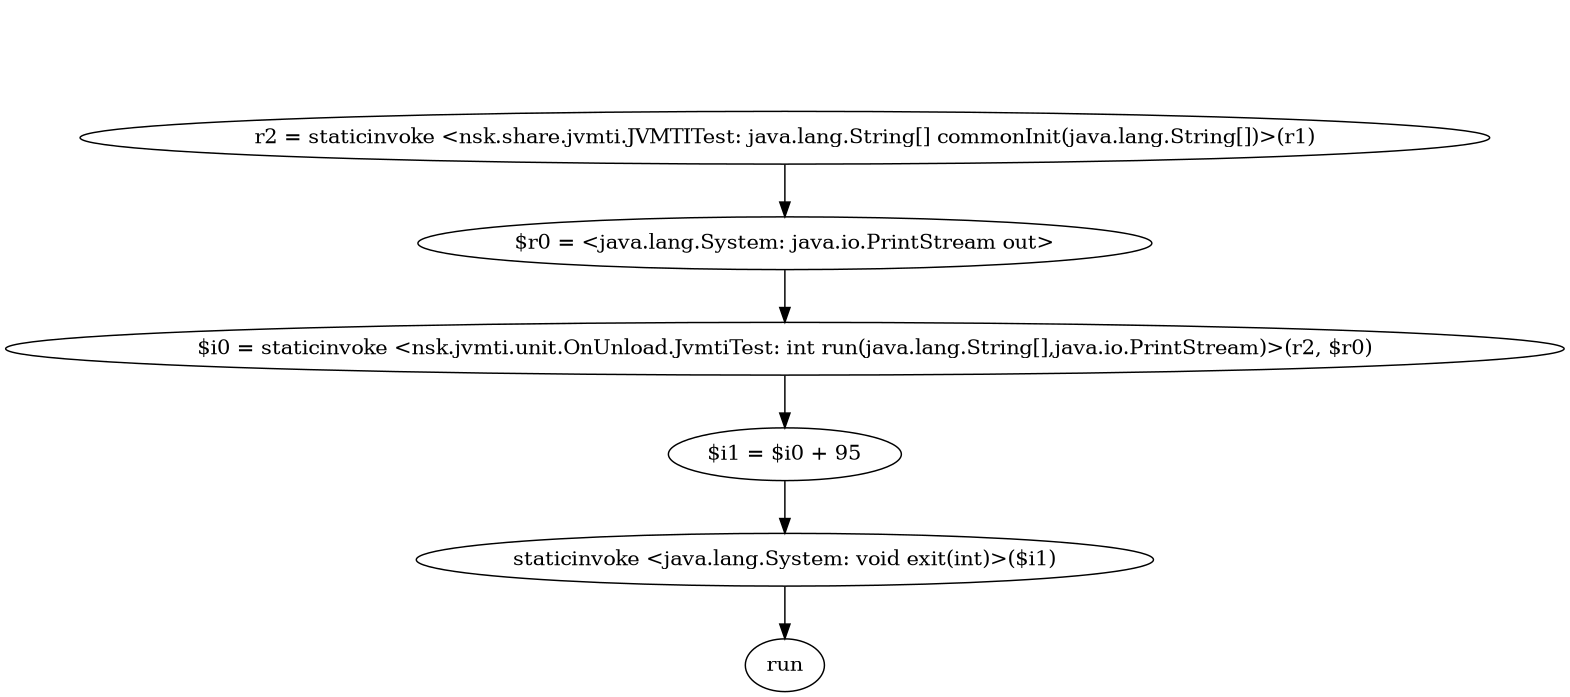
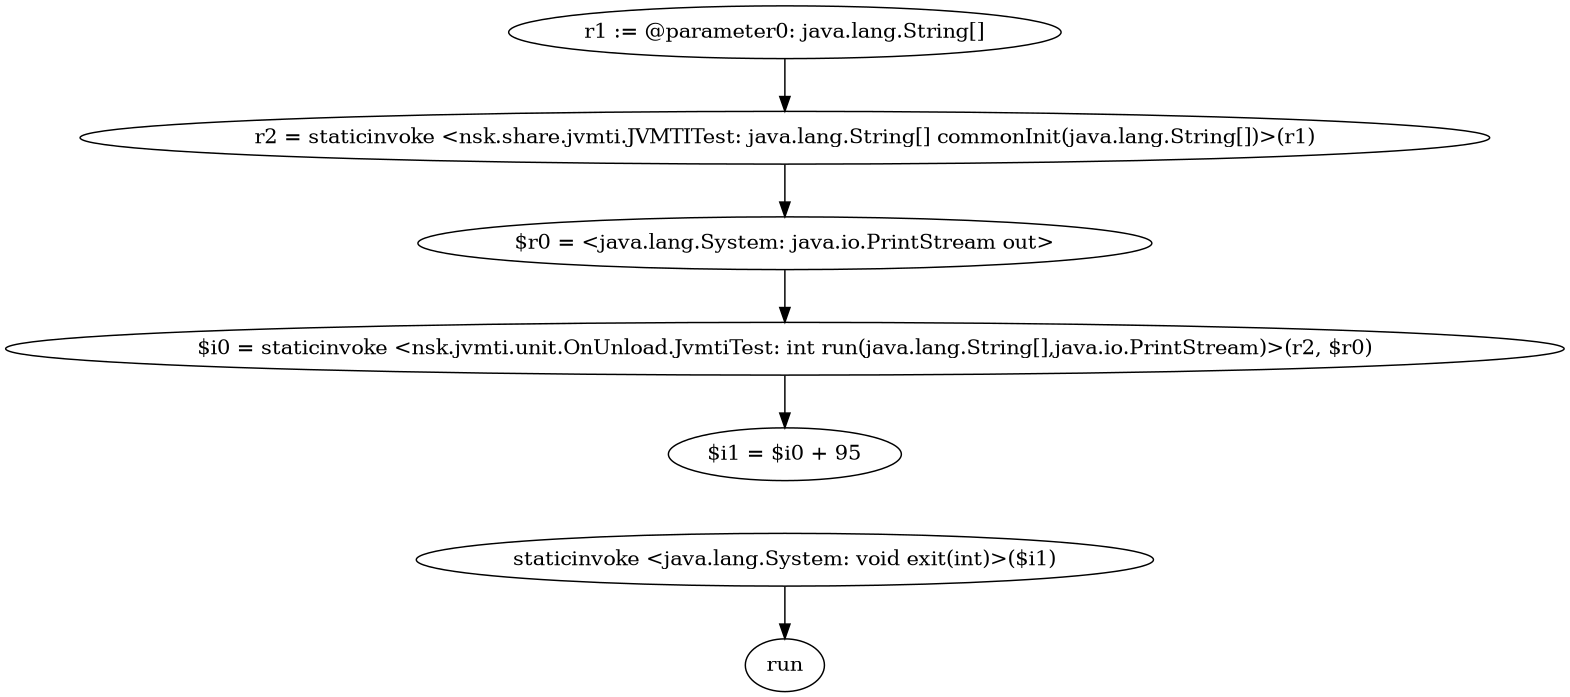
none -> (785, 32)
(785, 500) -> none
